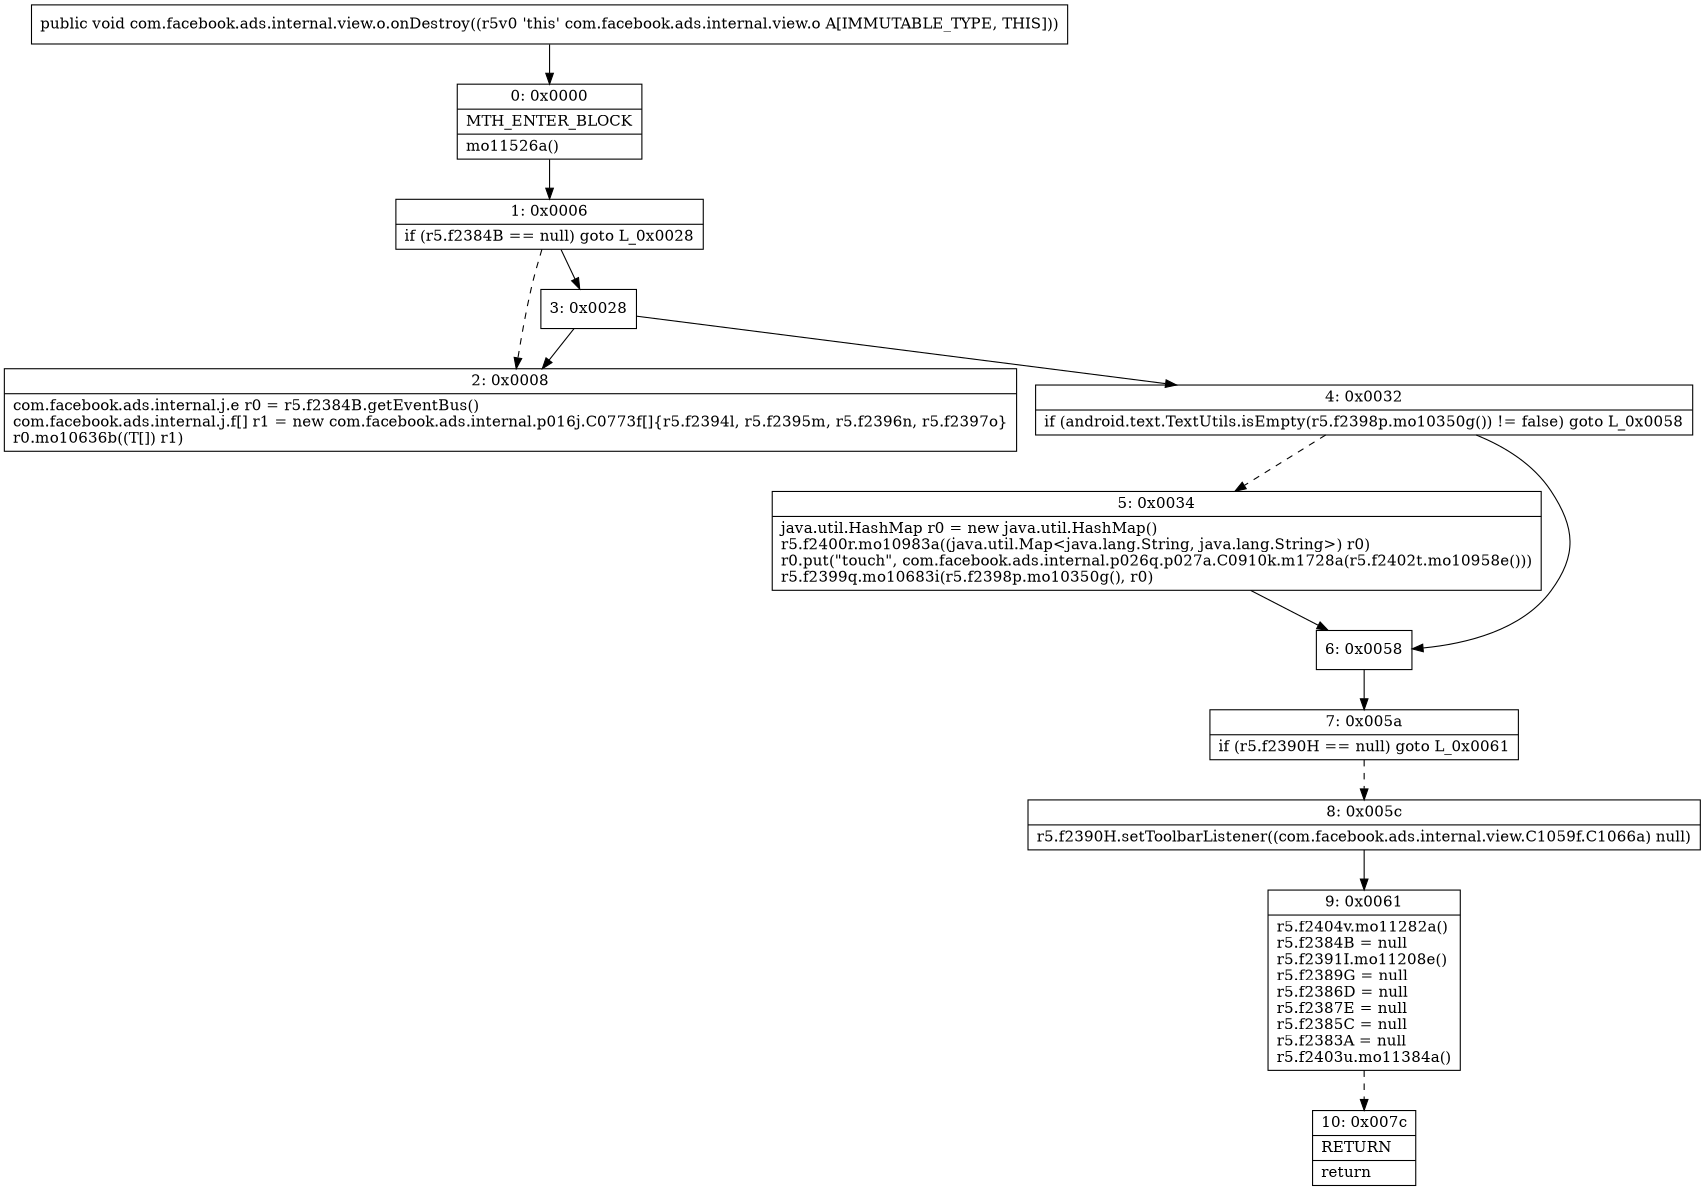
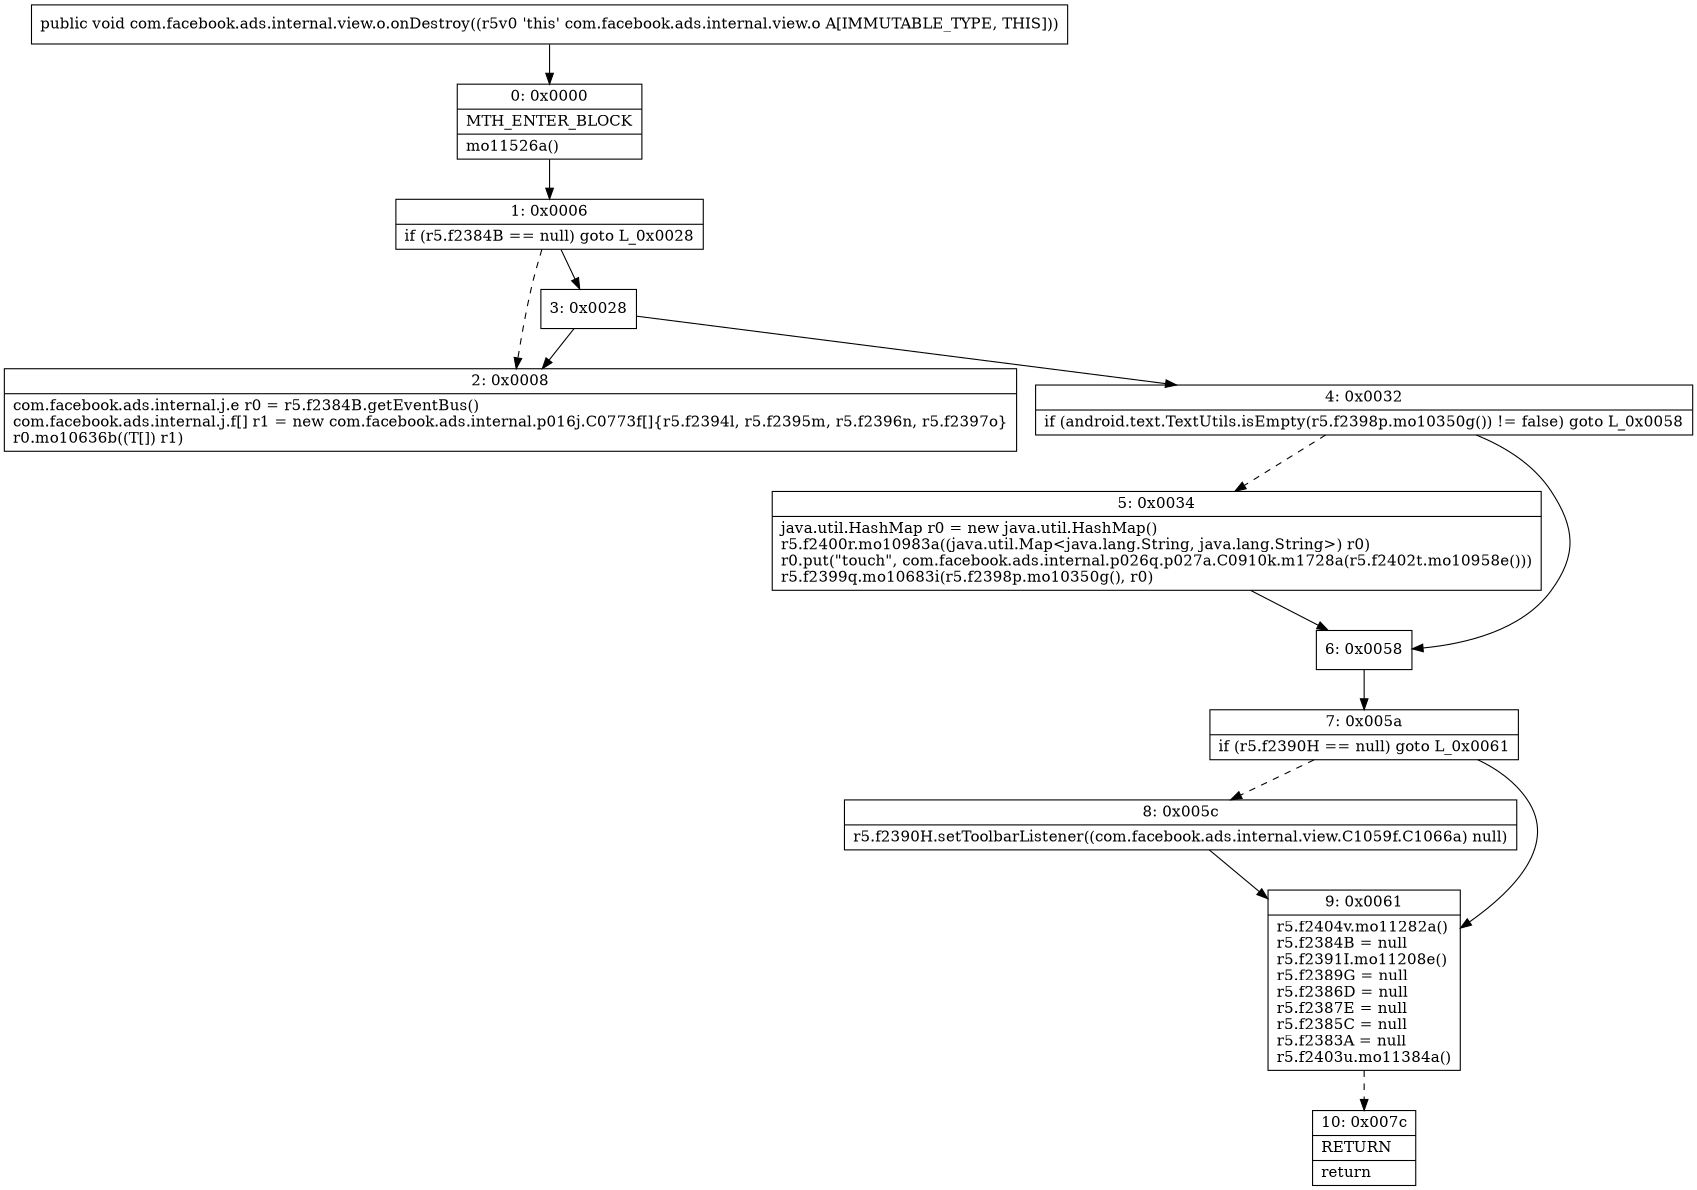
none -> (1536, 841)
